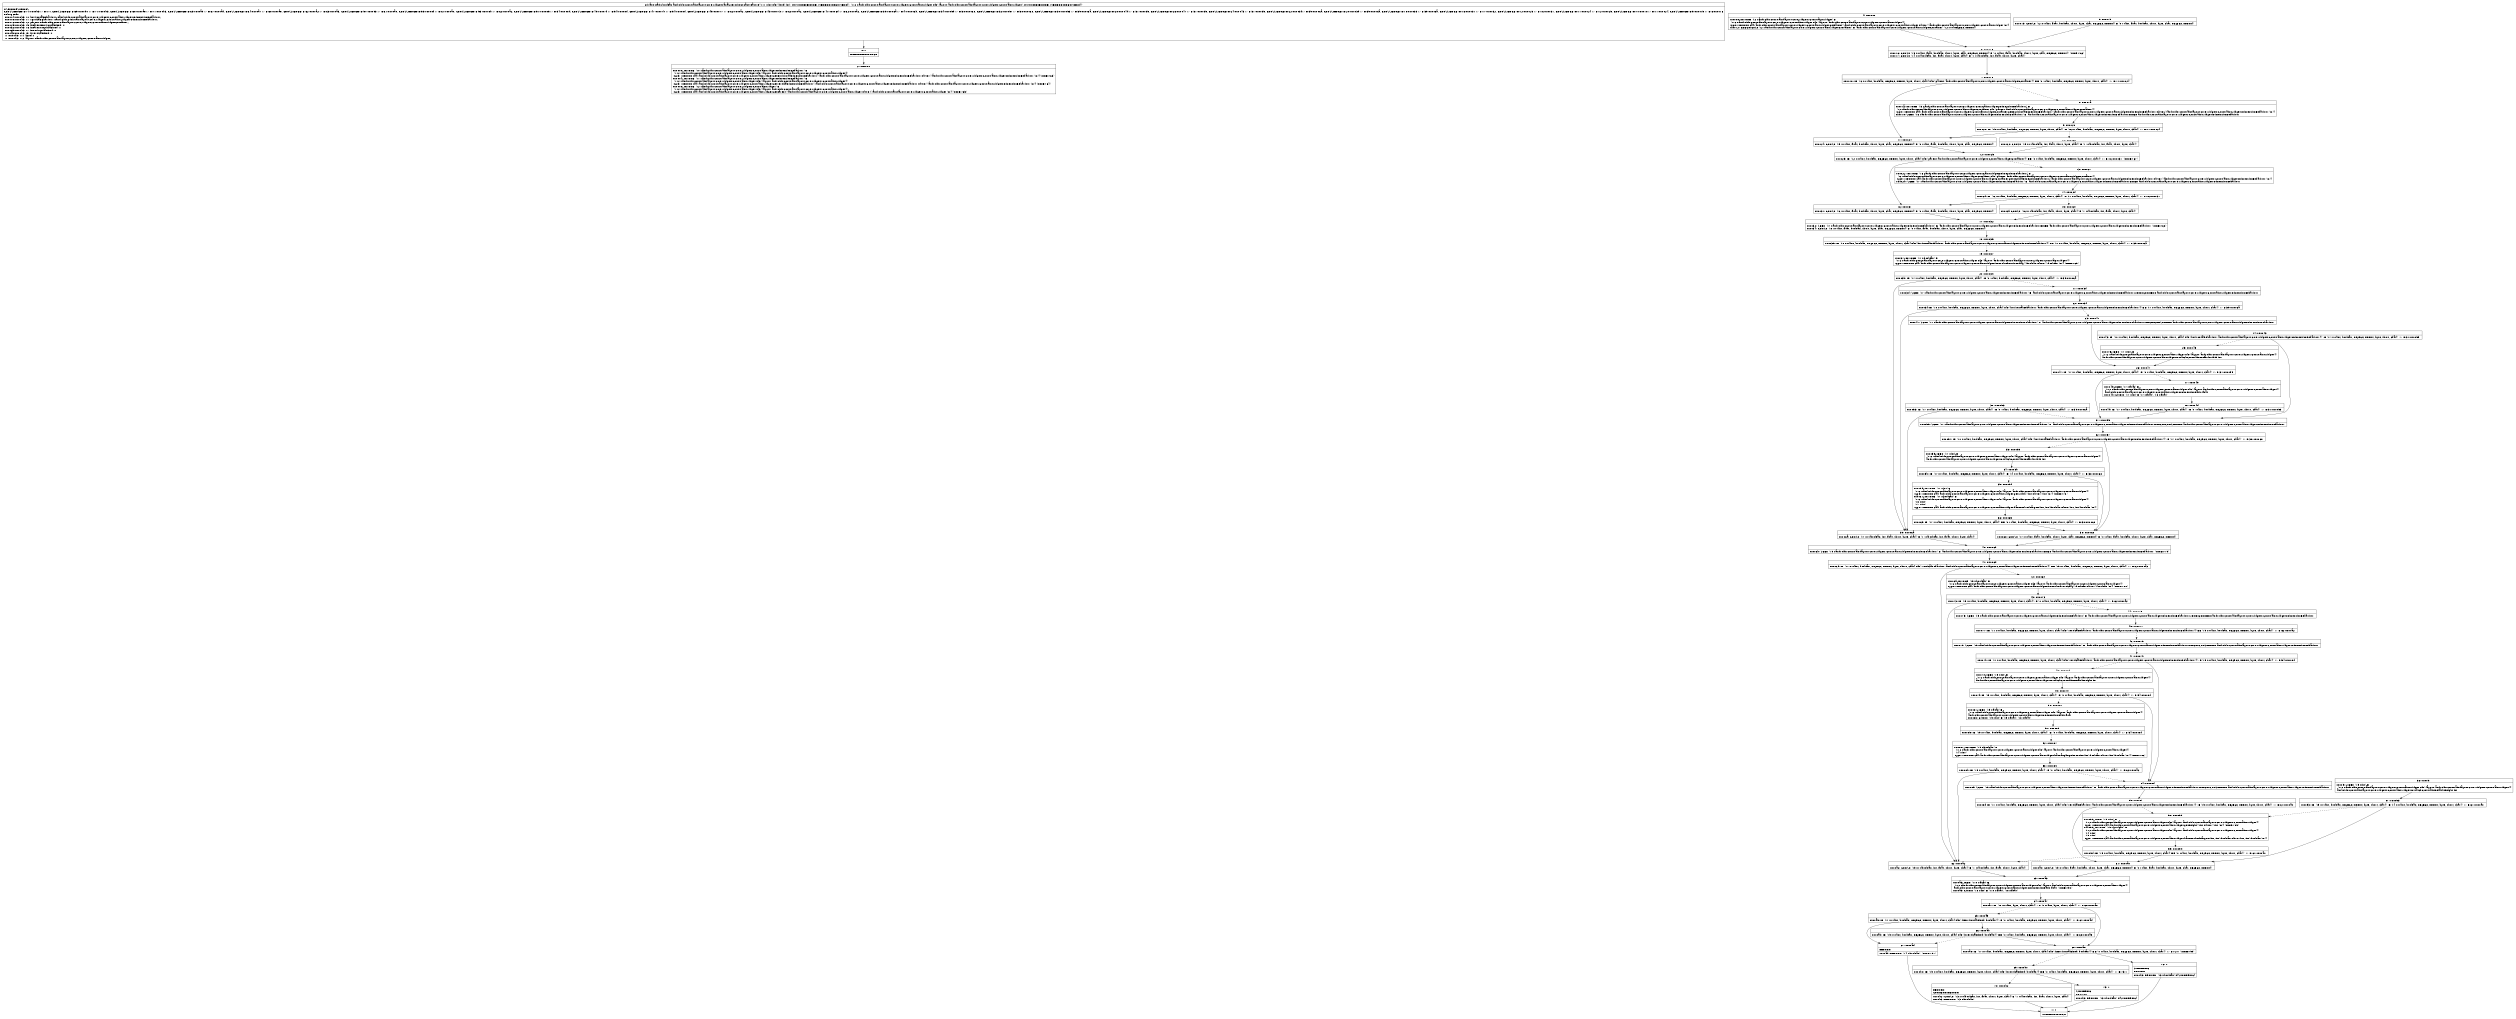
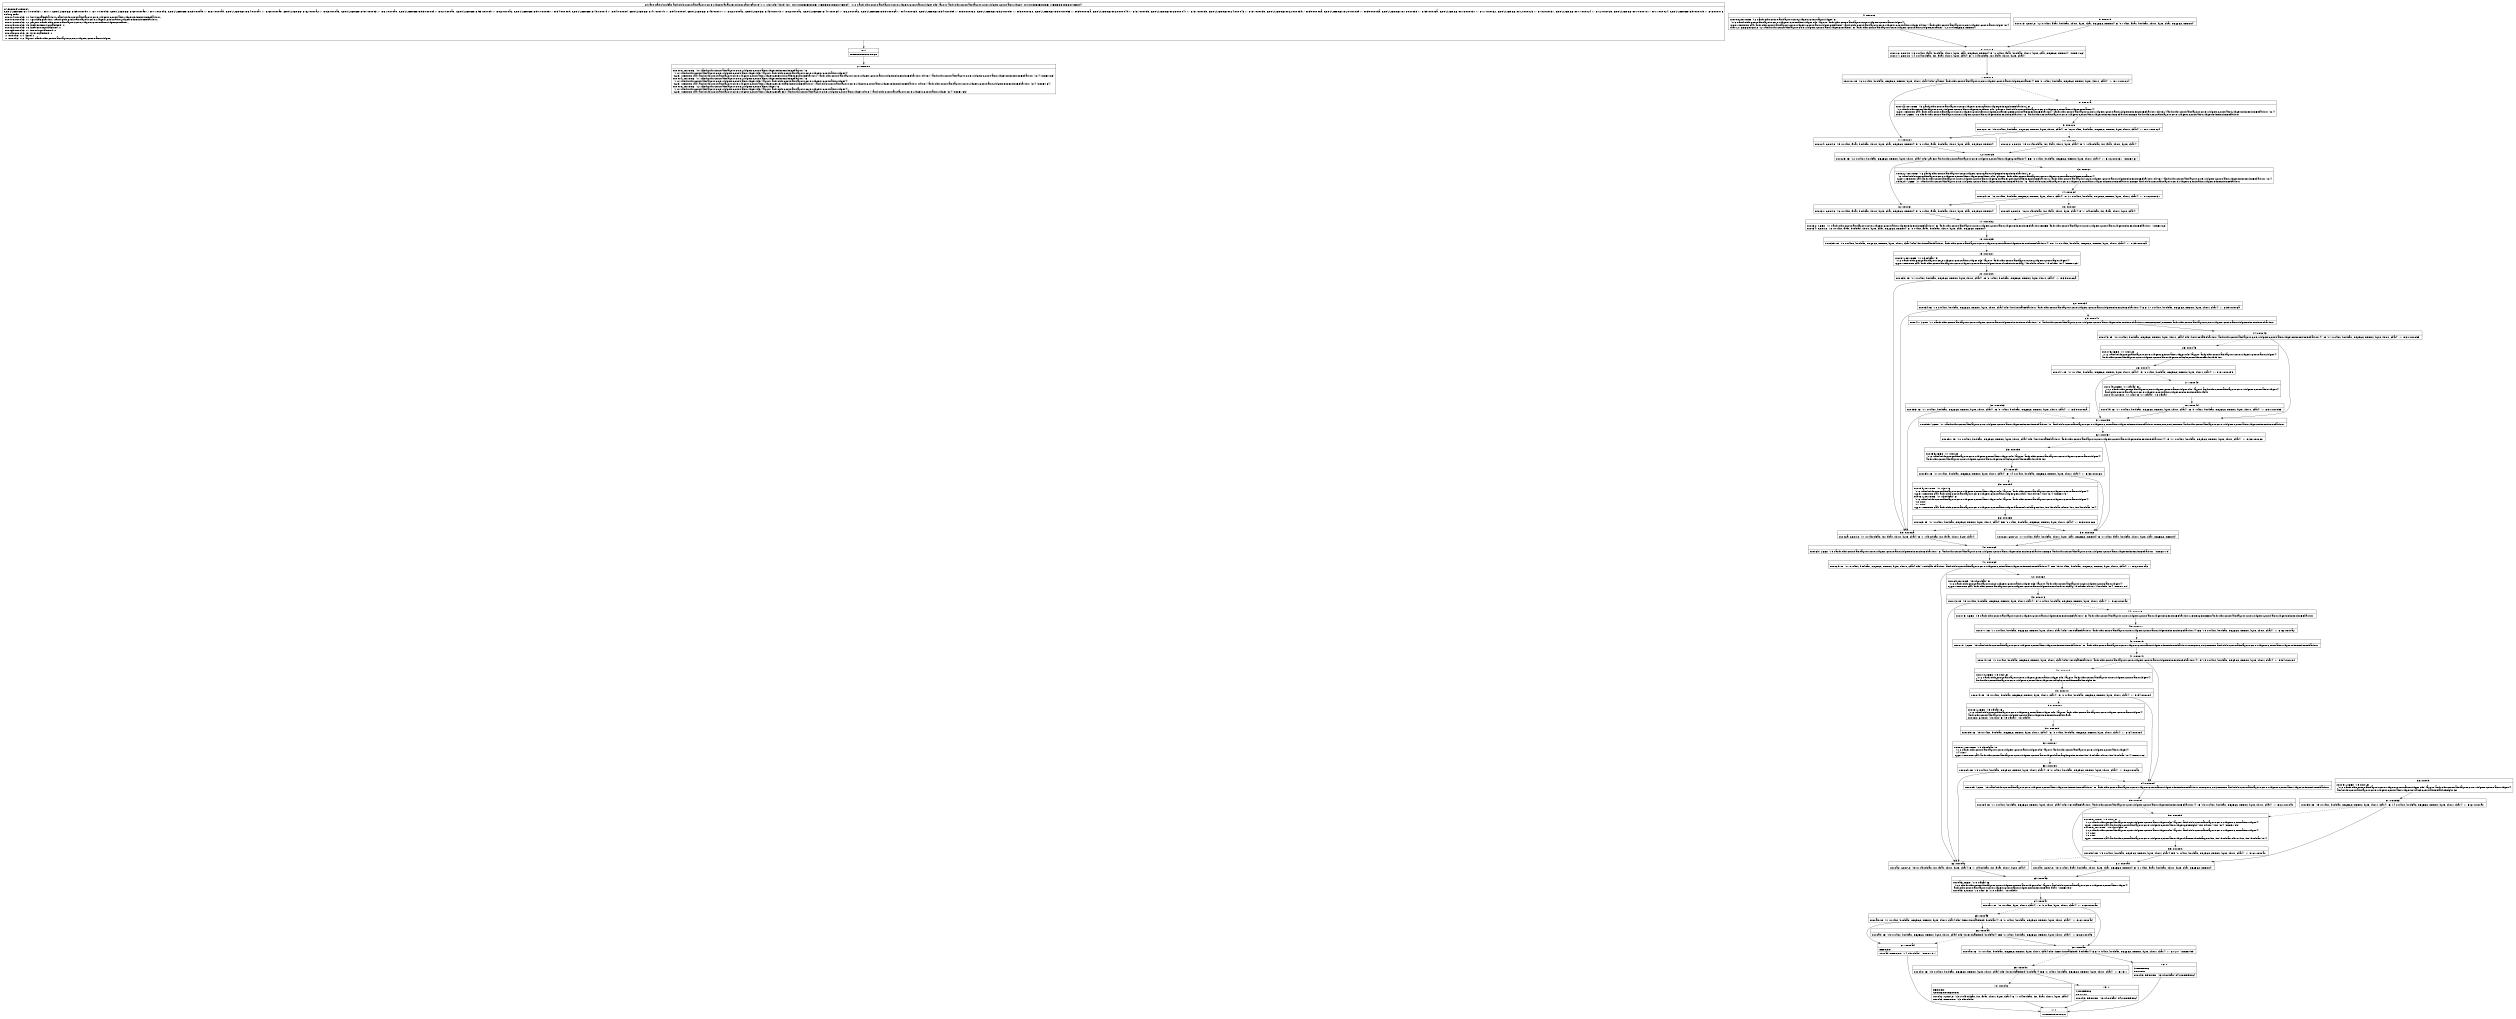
(2080, 291) -> none
(2094, 351) -> (2175, 328)
none -> (1957, 527)
